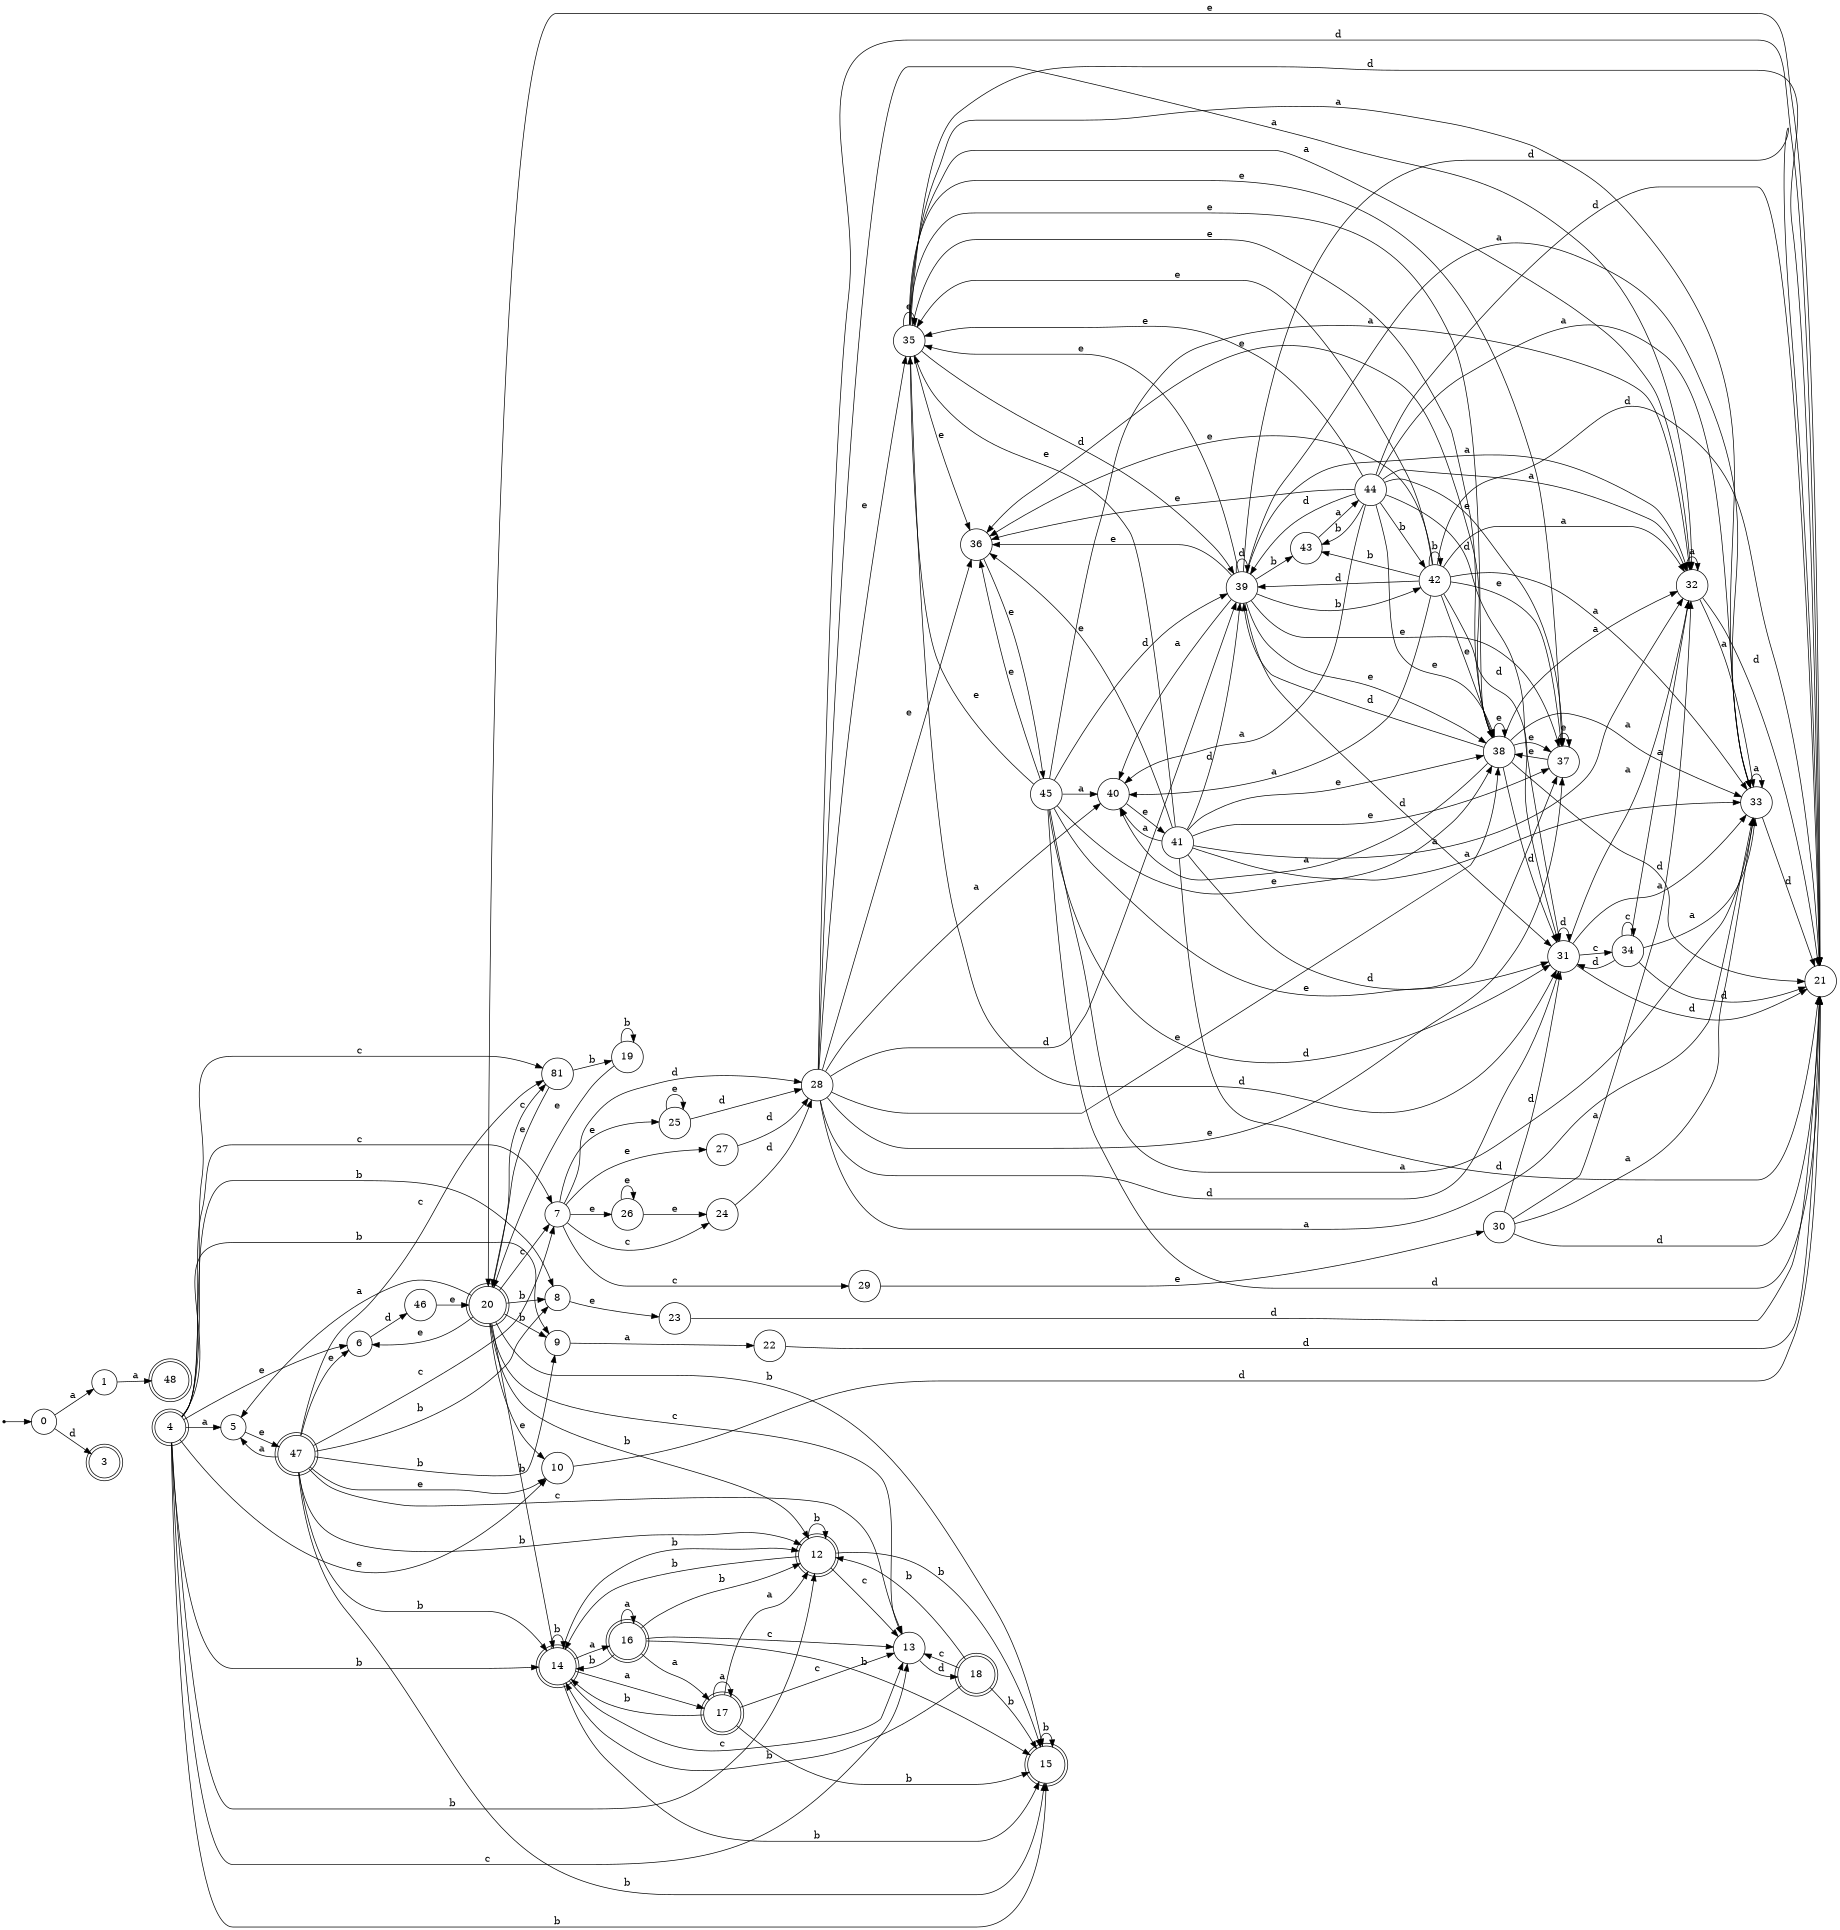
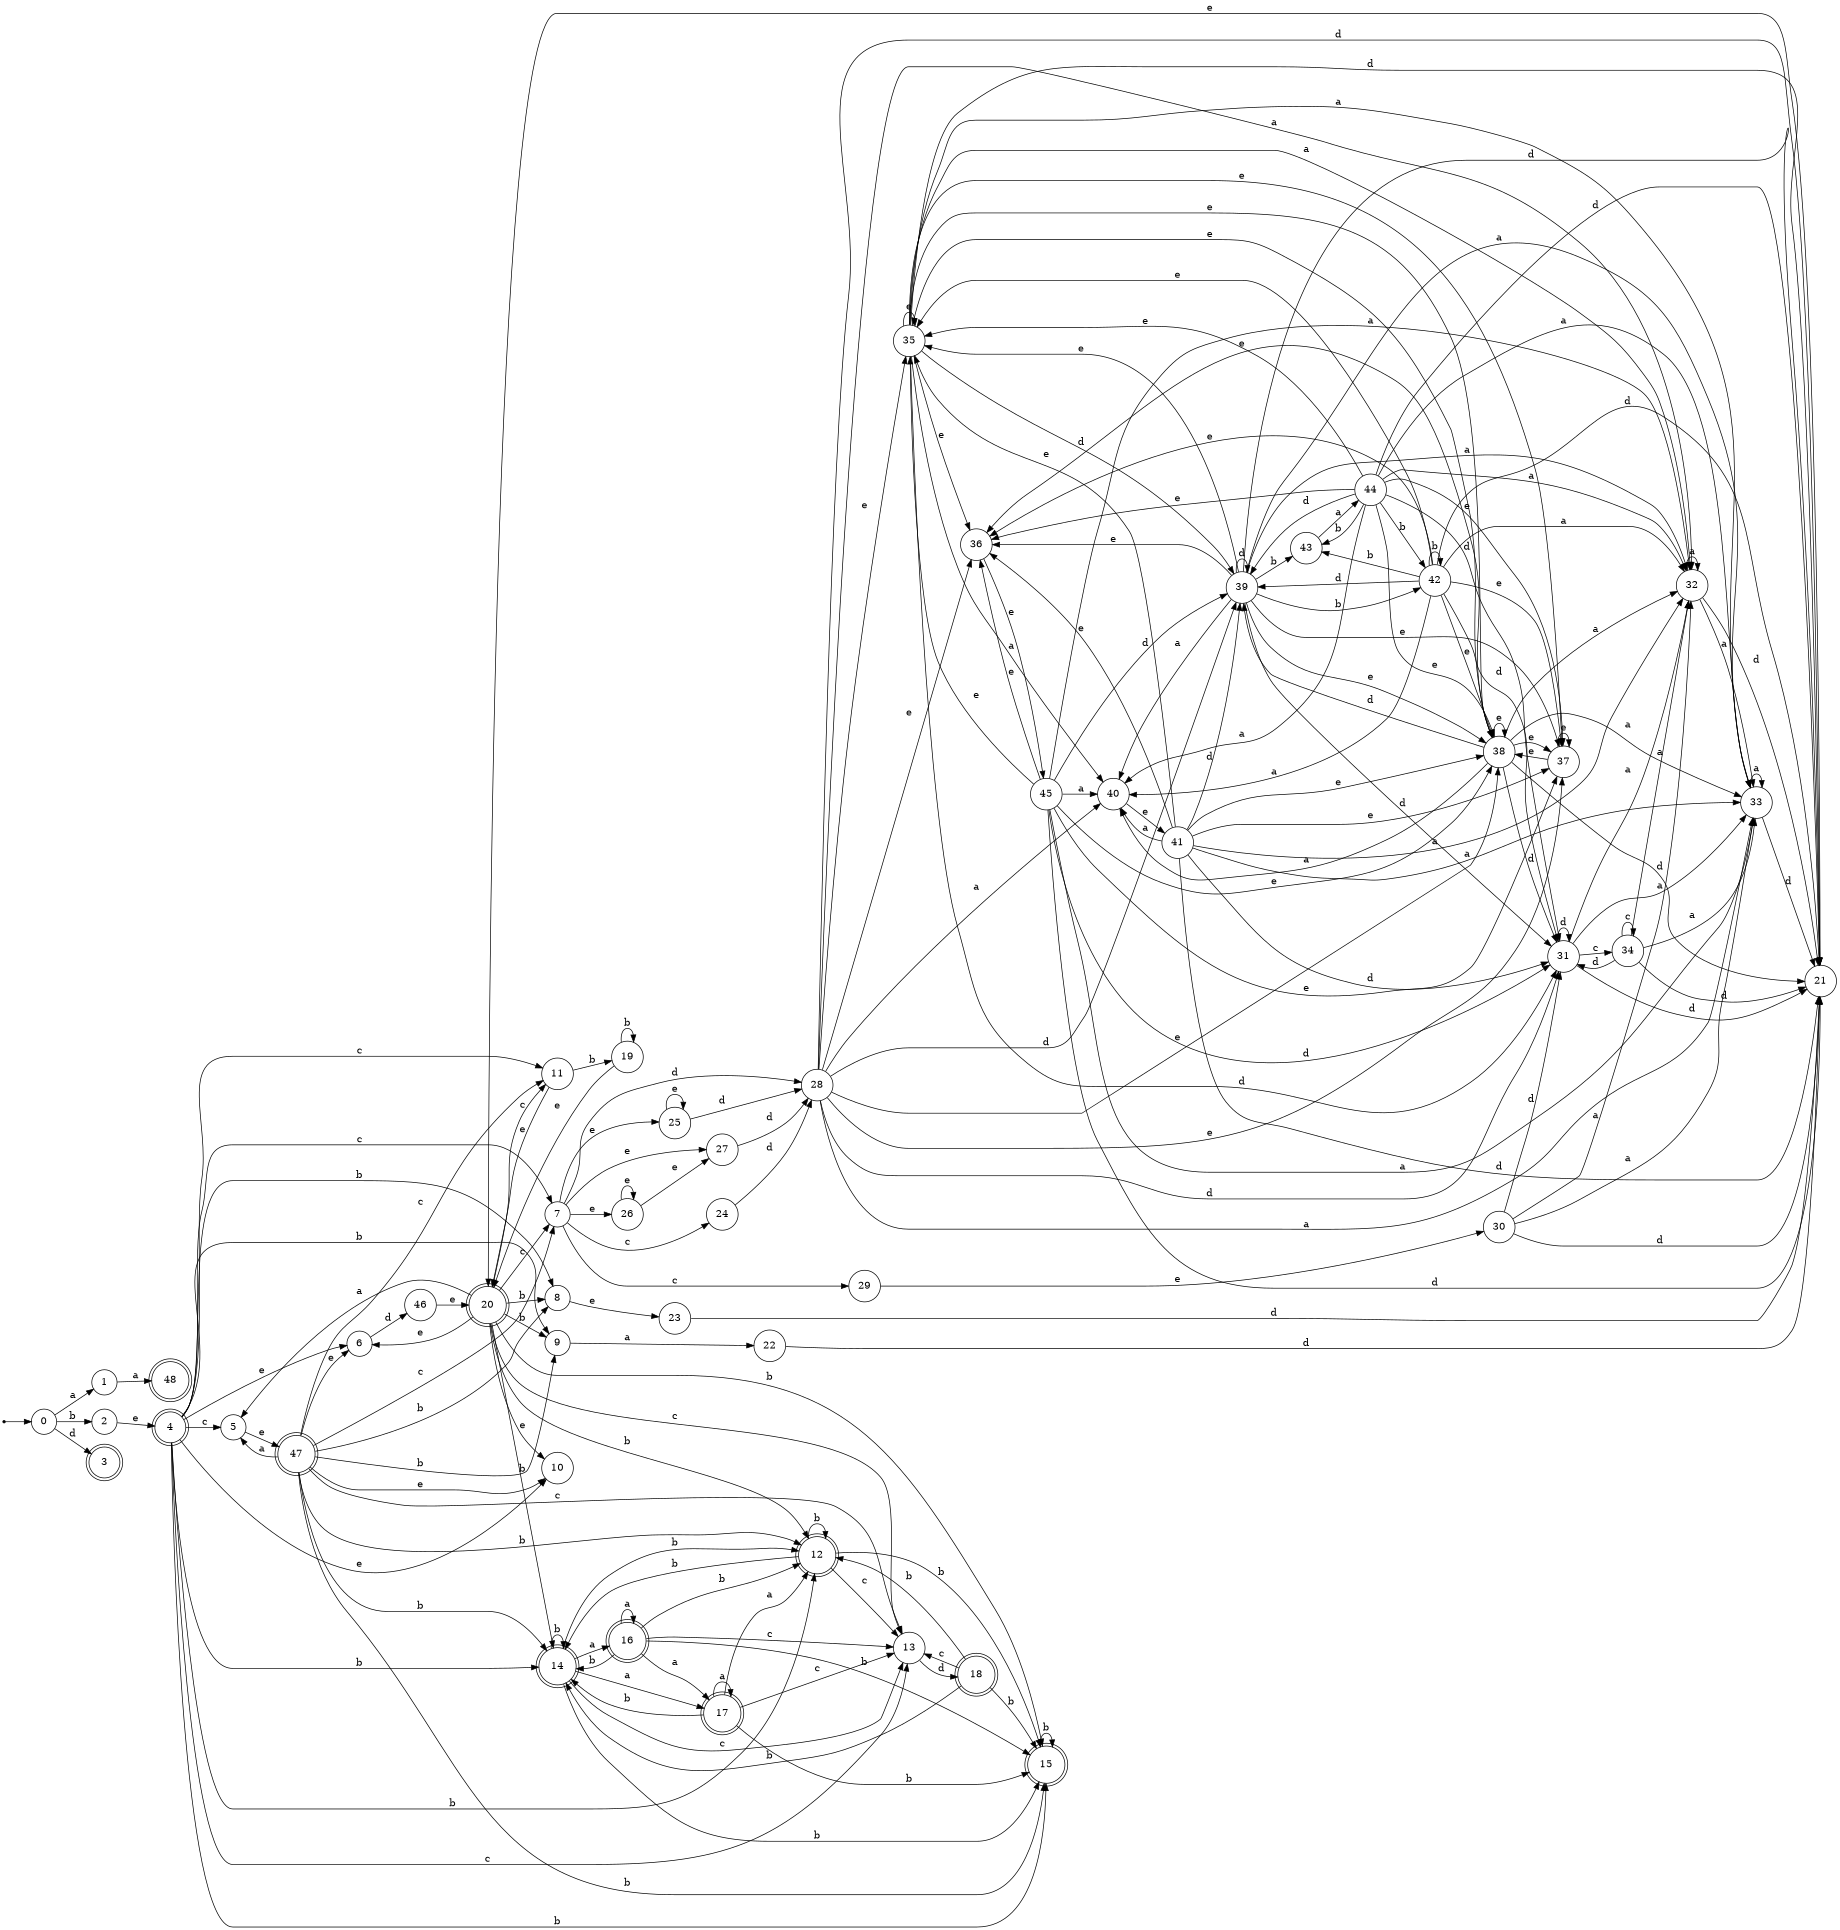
none -> (960, 573)
(1620, 639) -> none
(558, 1074) -> (558, 1074)
(671, 1214) -> (672, 1184)
(1358, 1381) -> none
none -> (104, 1422)
(205, 1422) -> (205, 1422)
